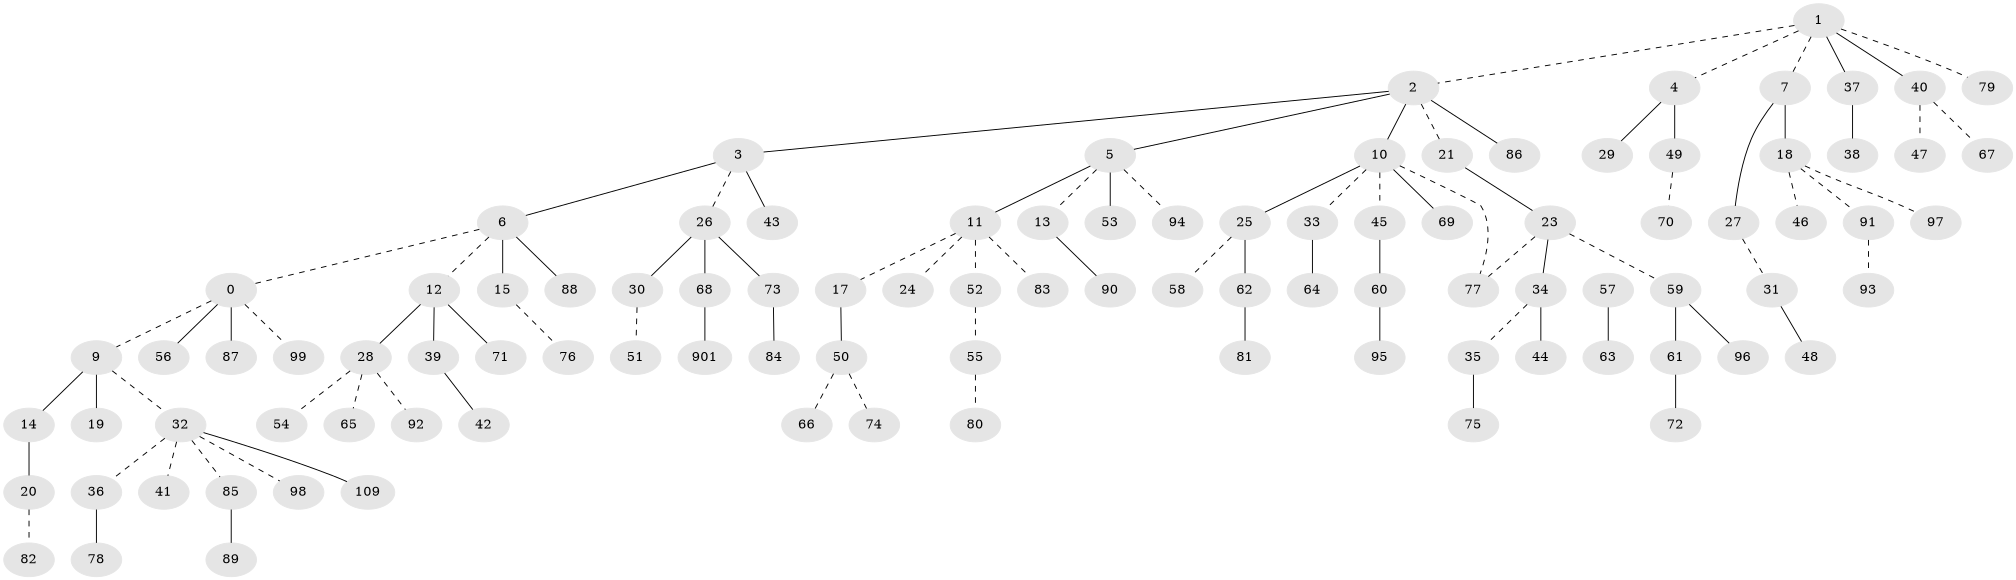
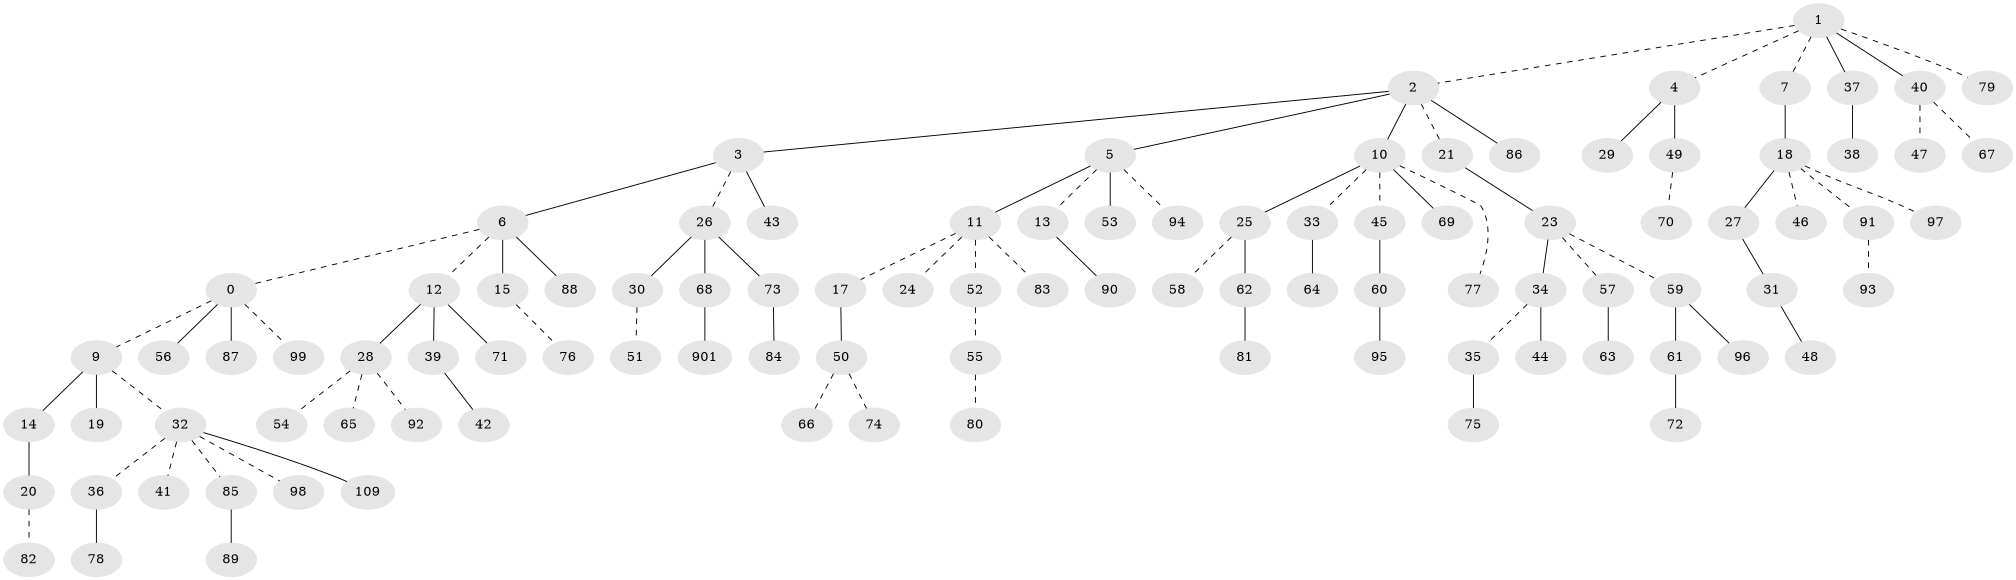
(1747, 152) -> (1759, 189)
(1512, 257) -> (1579, 256)
(1753, 257) -> (1753, 257)
